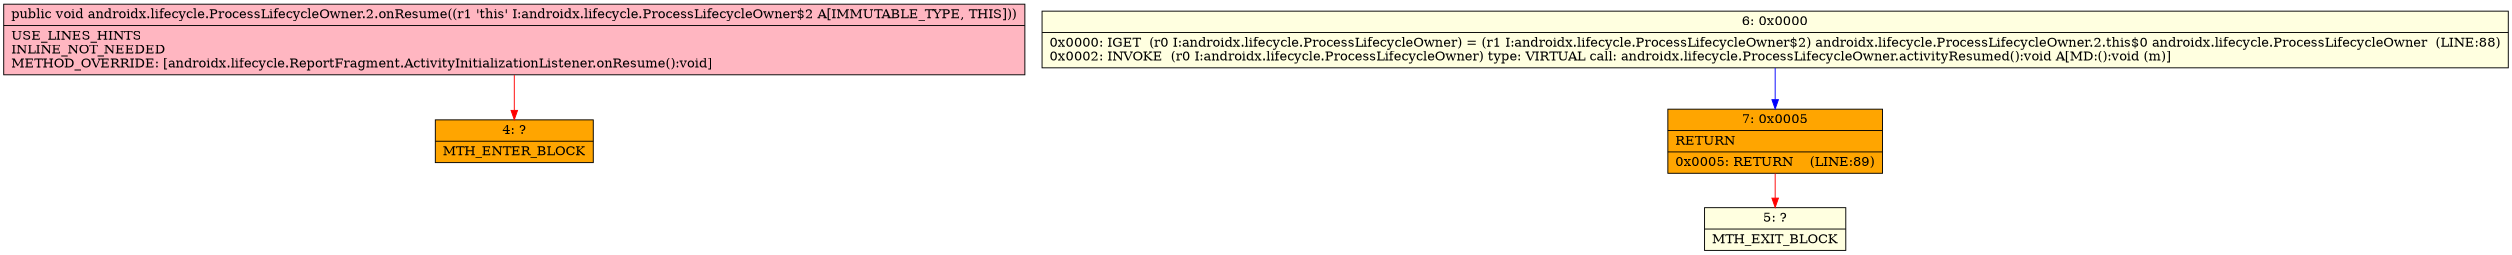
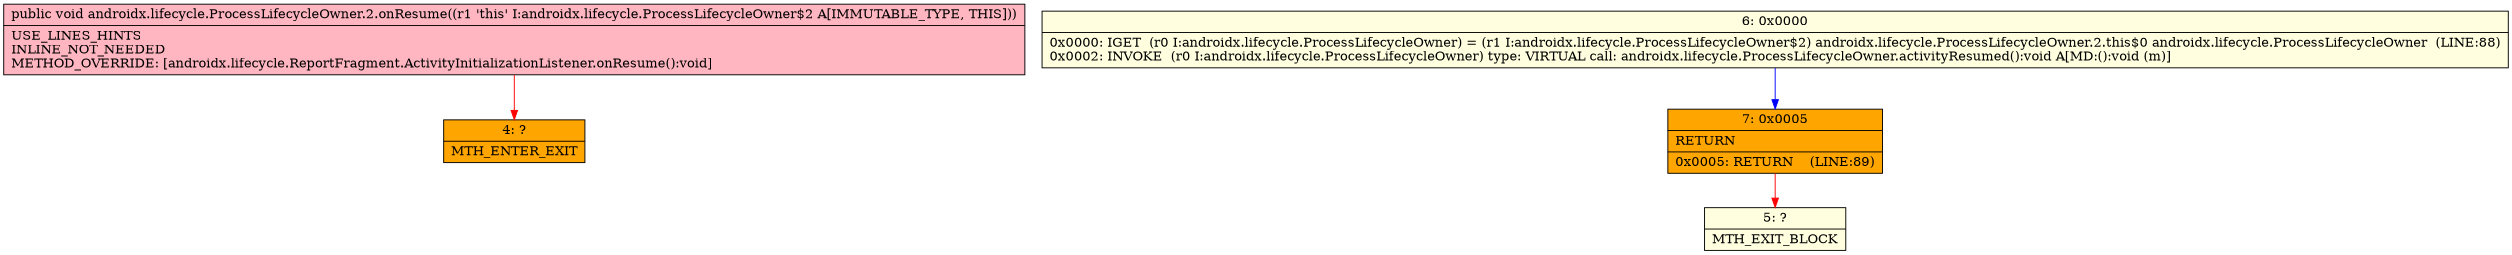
(514, 151) -> (514, 151)
